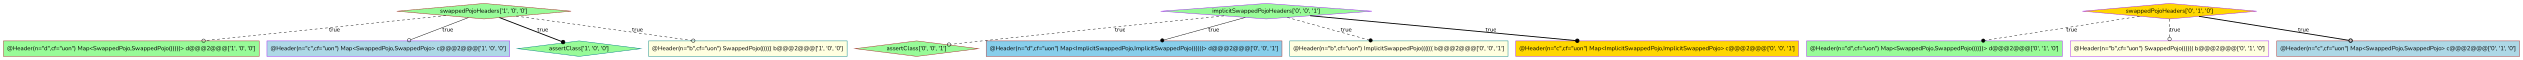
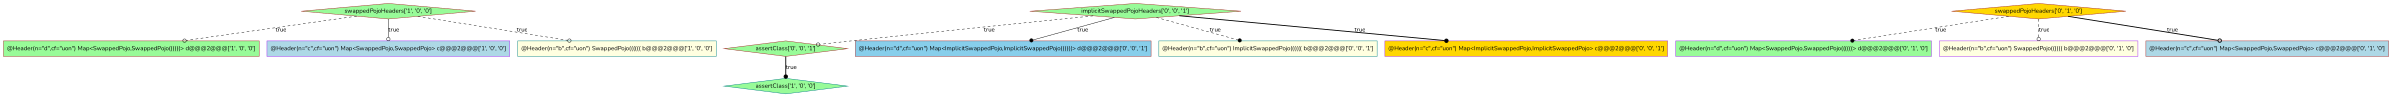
(1266, 11) -> (1135, 11)
(2170, 11) -> (2039, 11)
(530, 29) -> (786, 66)
